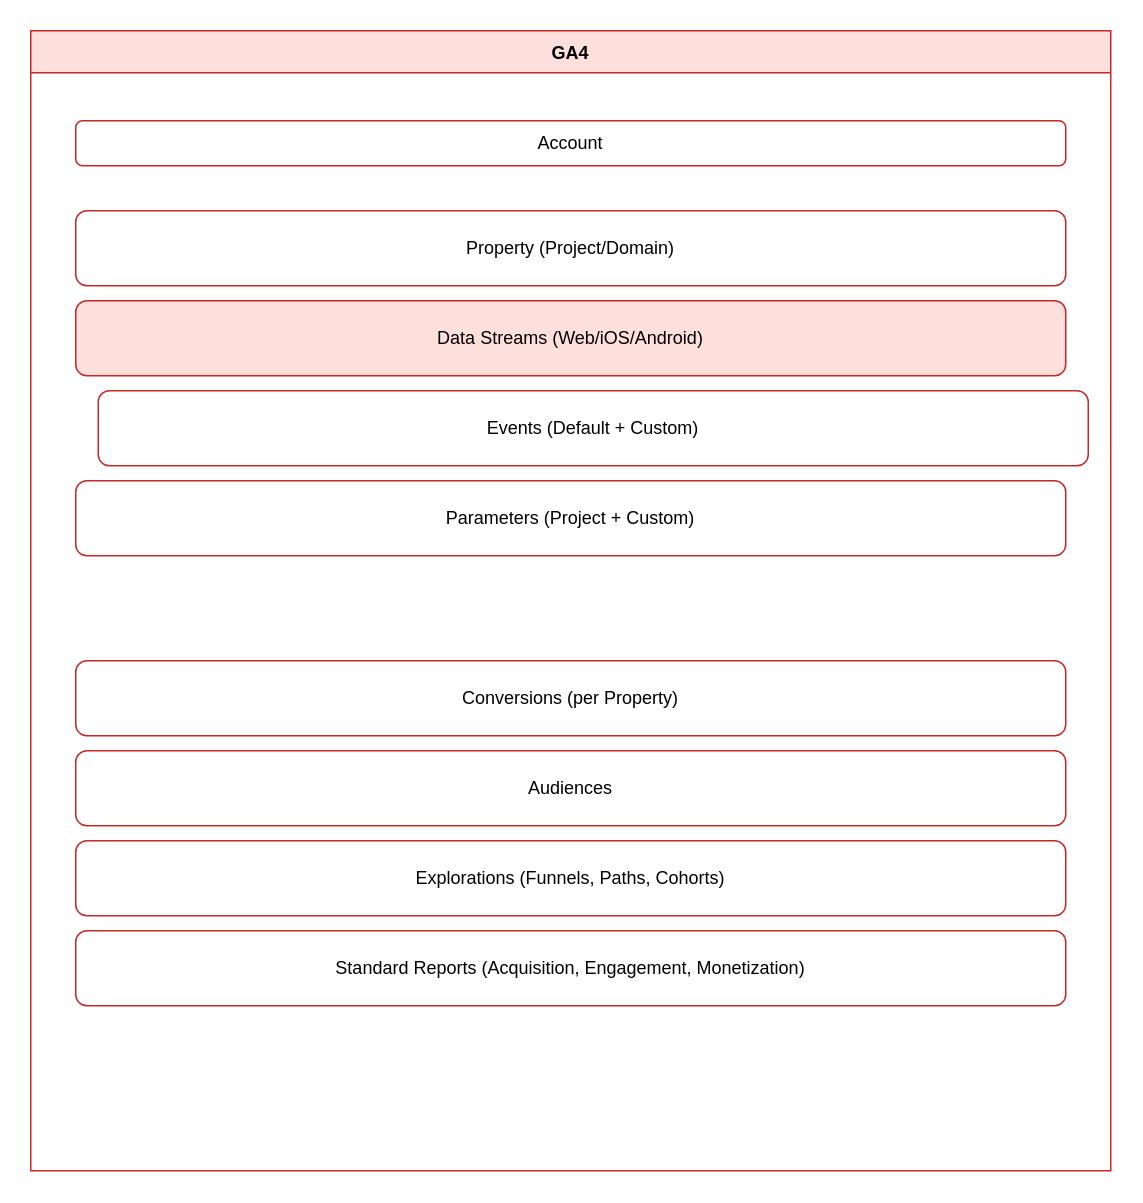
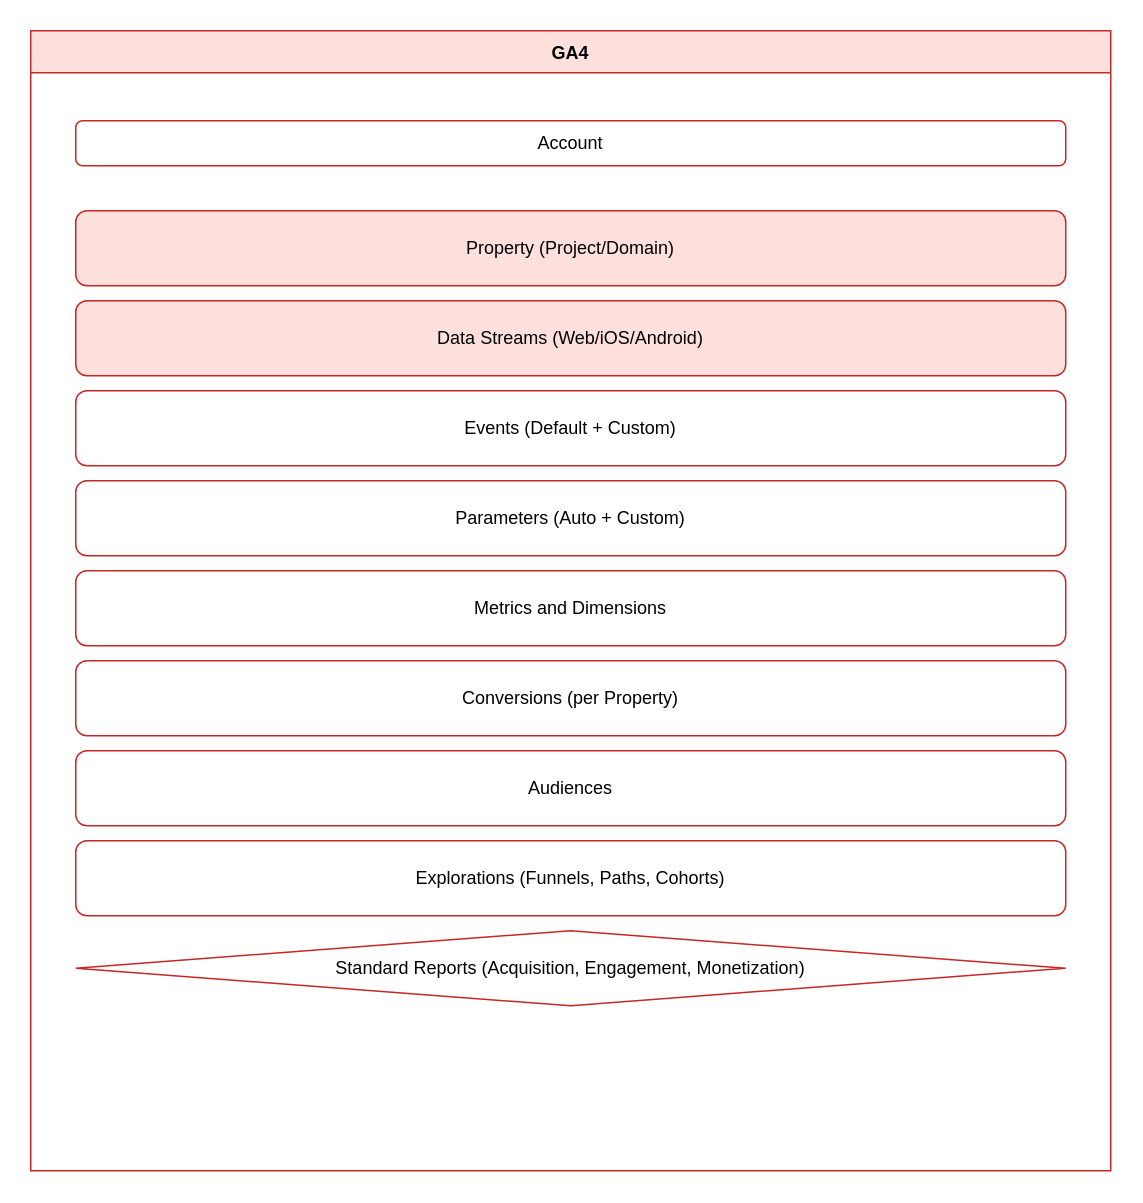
(571, 248) -> (571, 248)
(593, 428) -> (571, 428)
(571, 518) -> (571, 518)
none -> (571, 608)
(571, 968) -> (571, 968)
